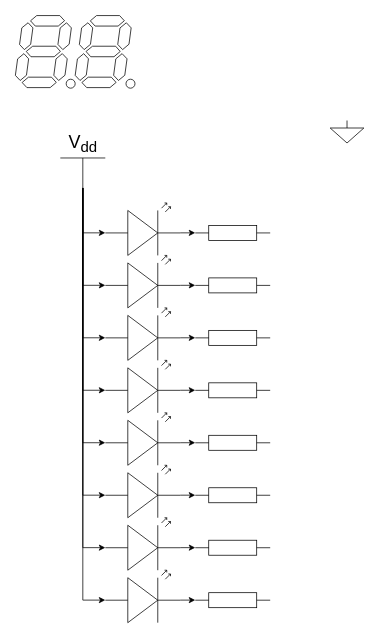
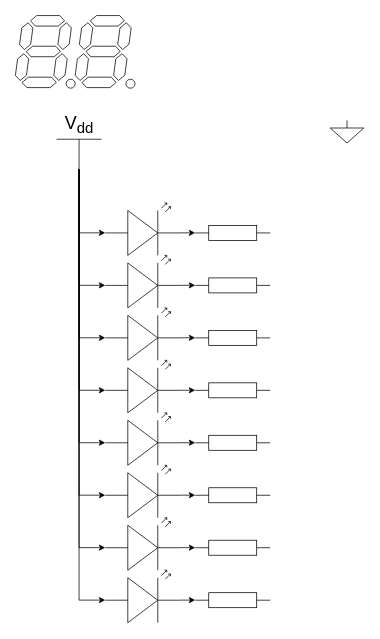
(83, 173) -> (79, 154)
